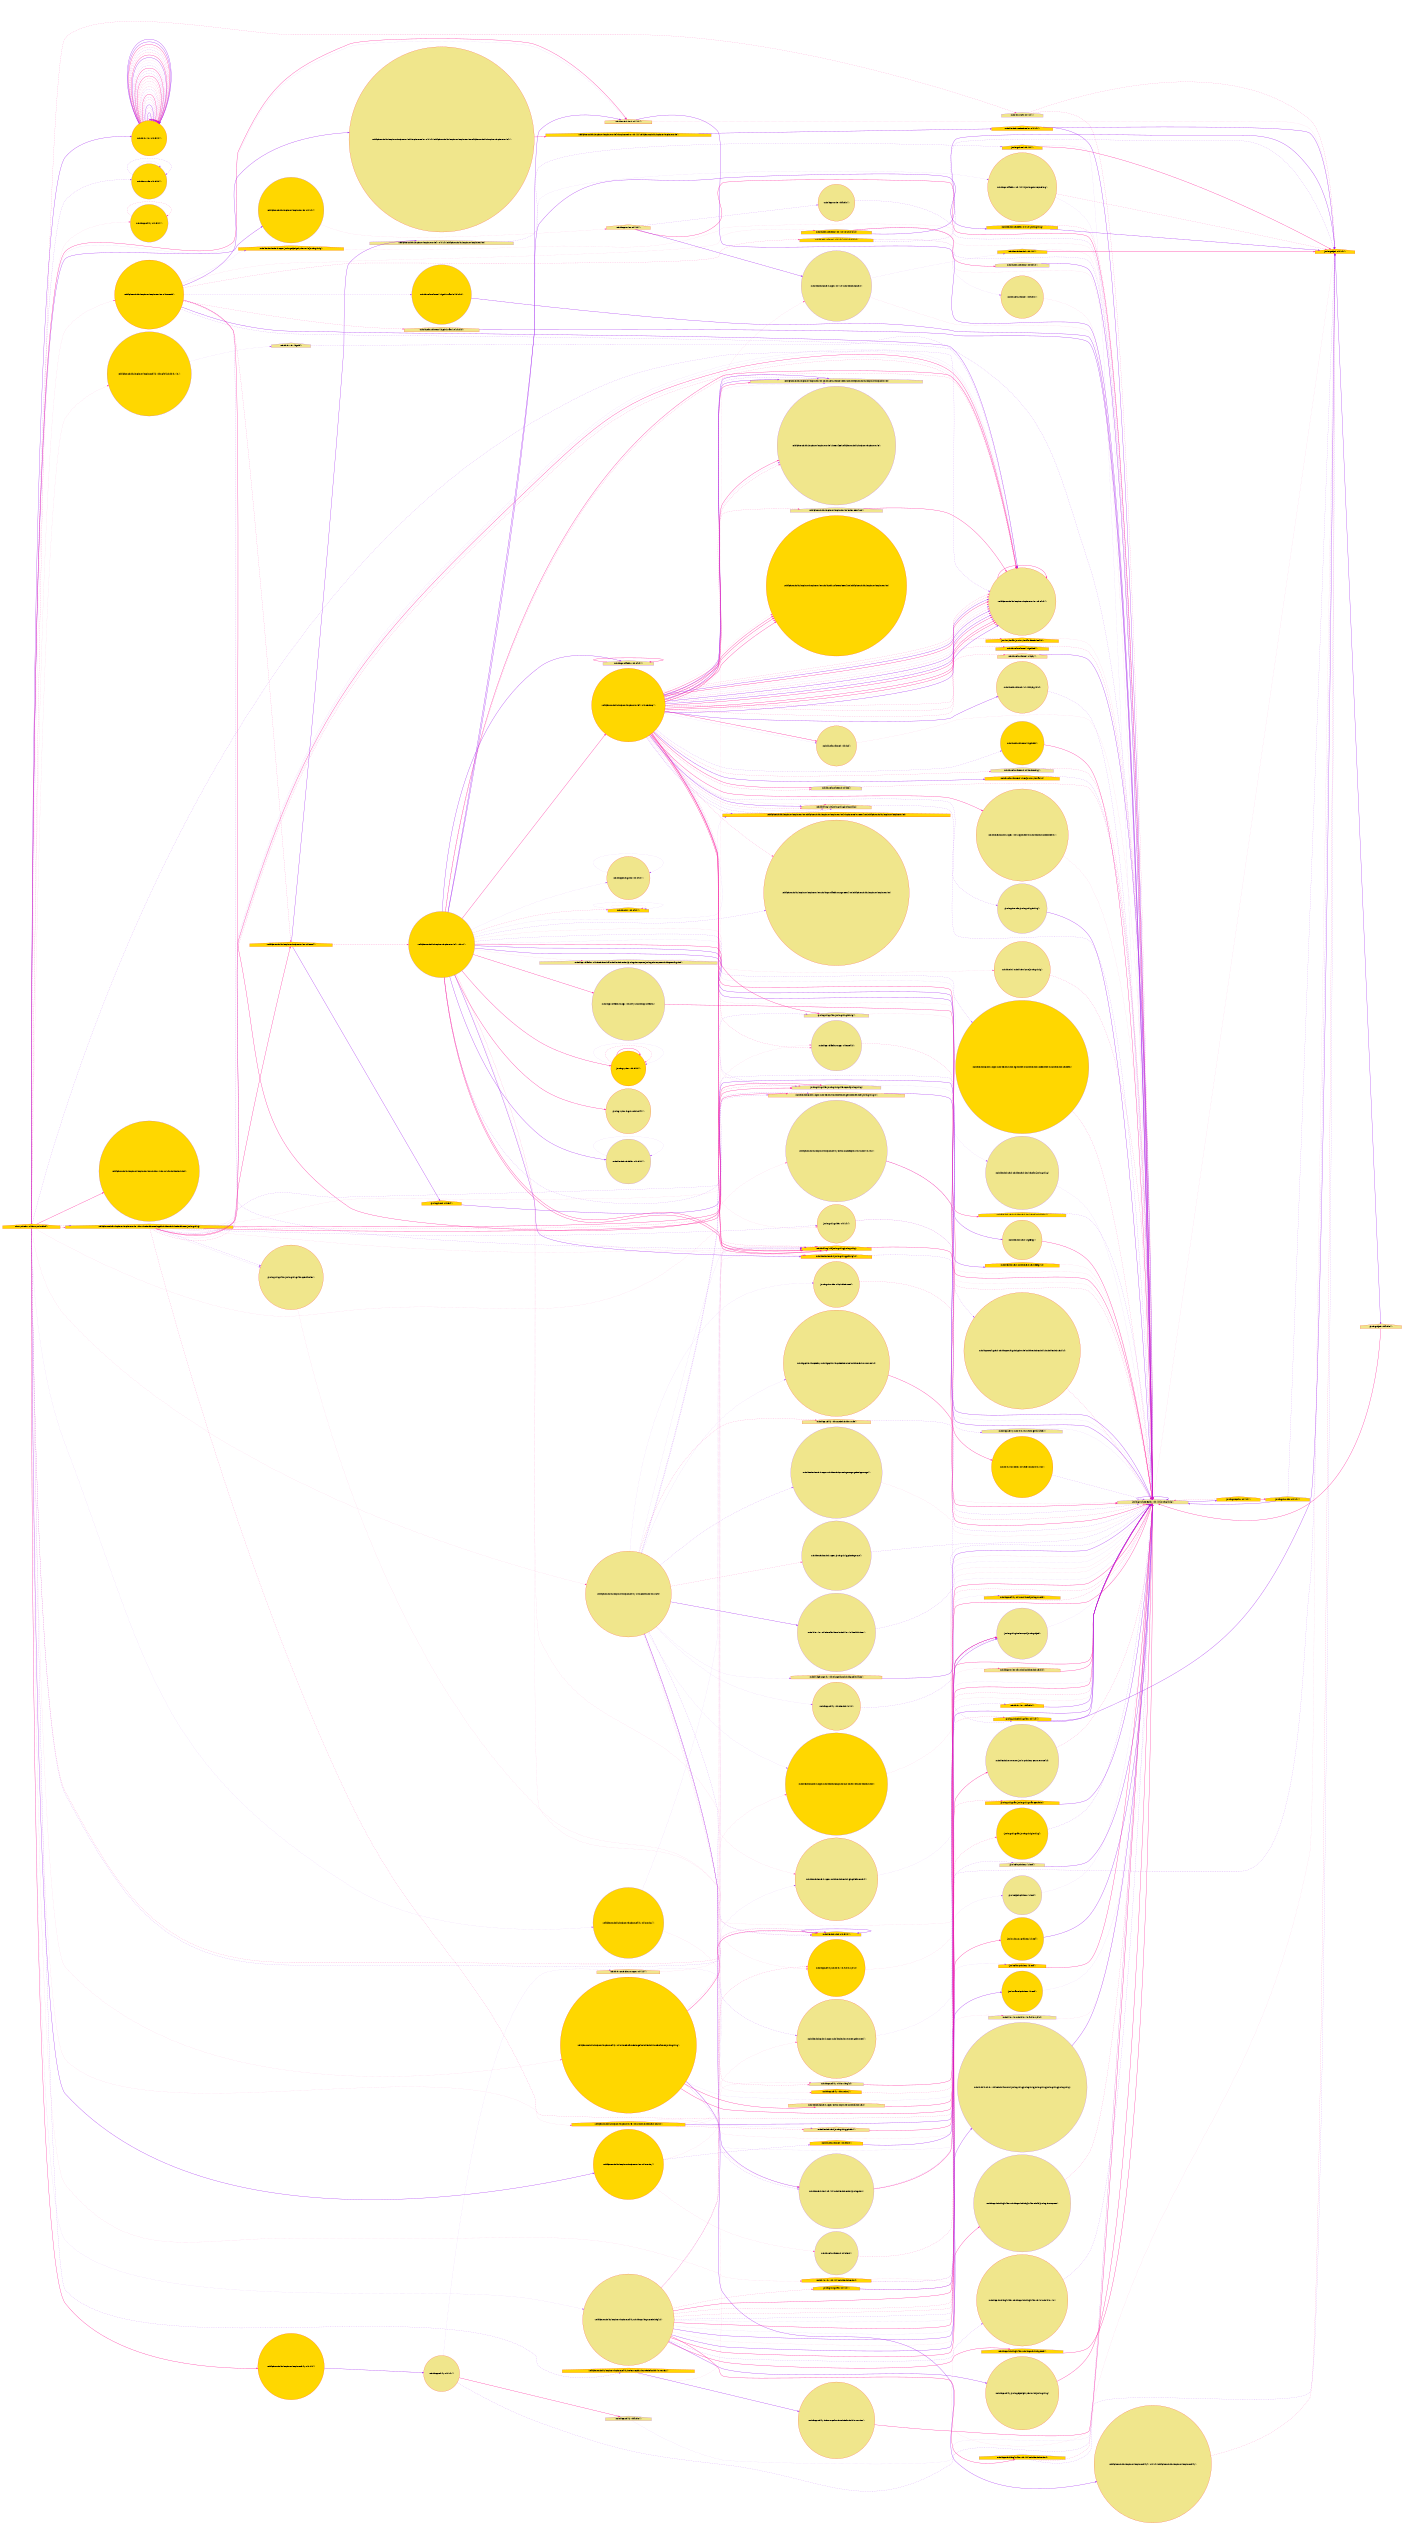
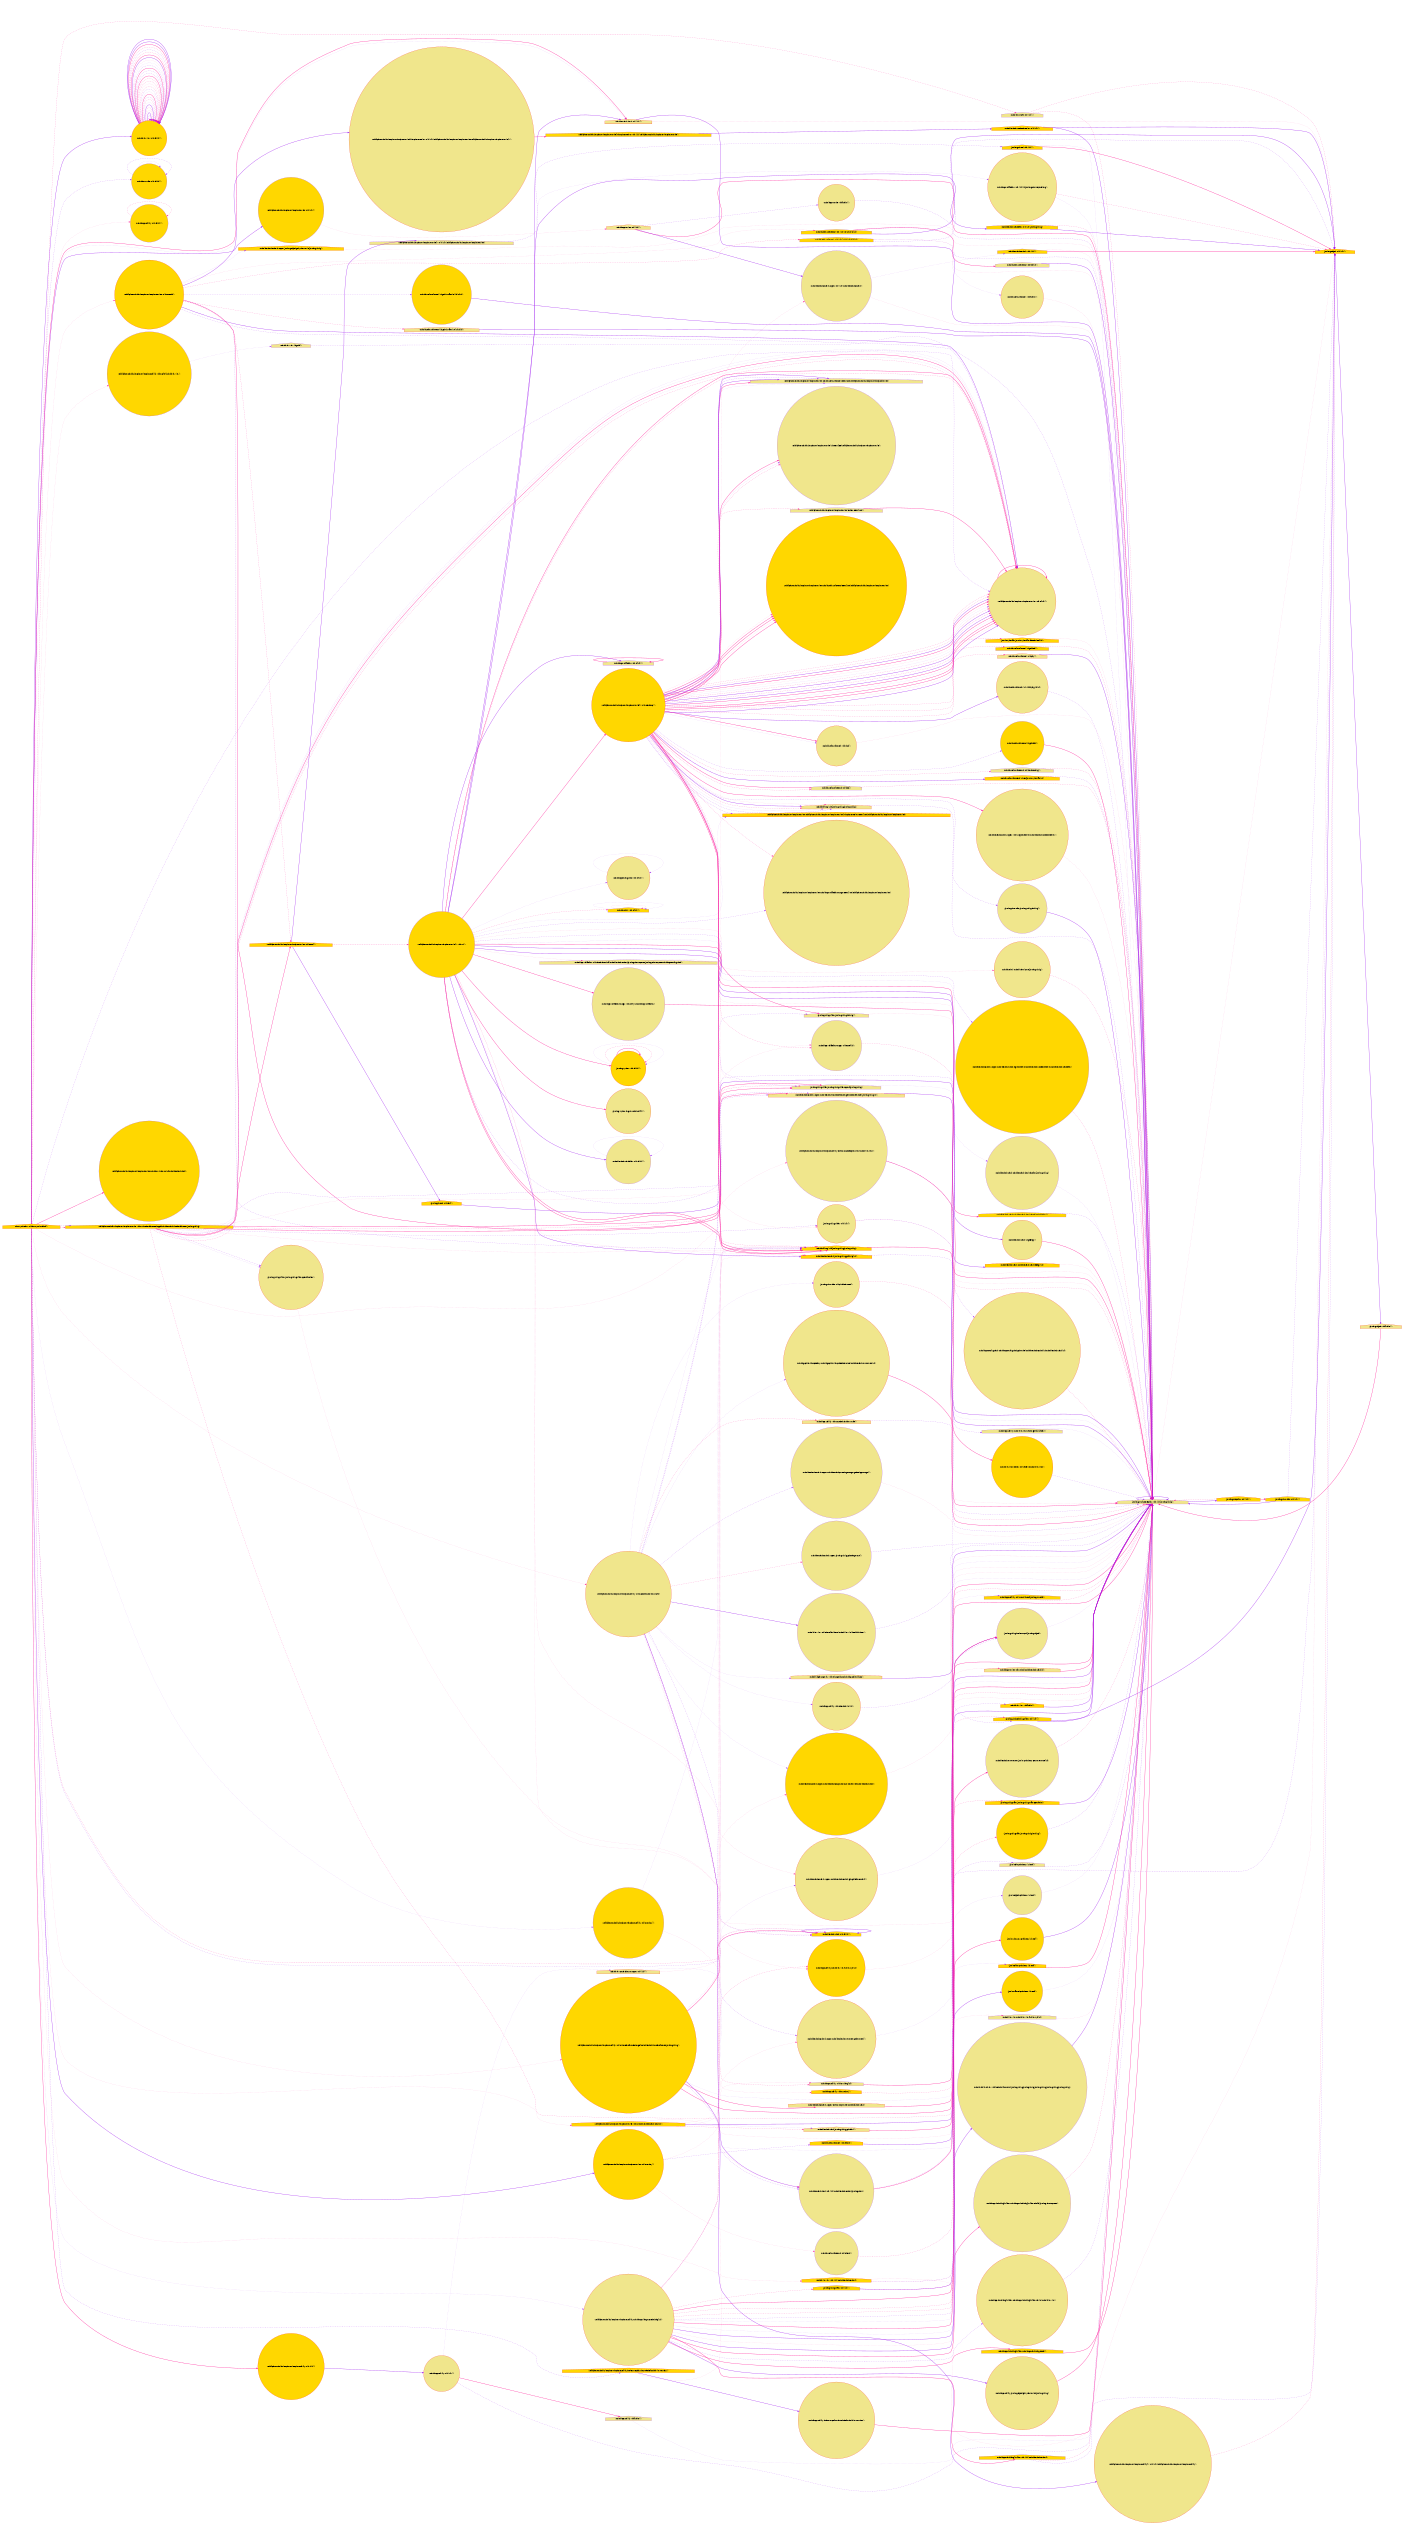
(1137, 1710) -> (1137, 1710)
(954, 1920) -> (970, 1677)
